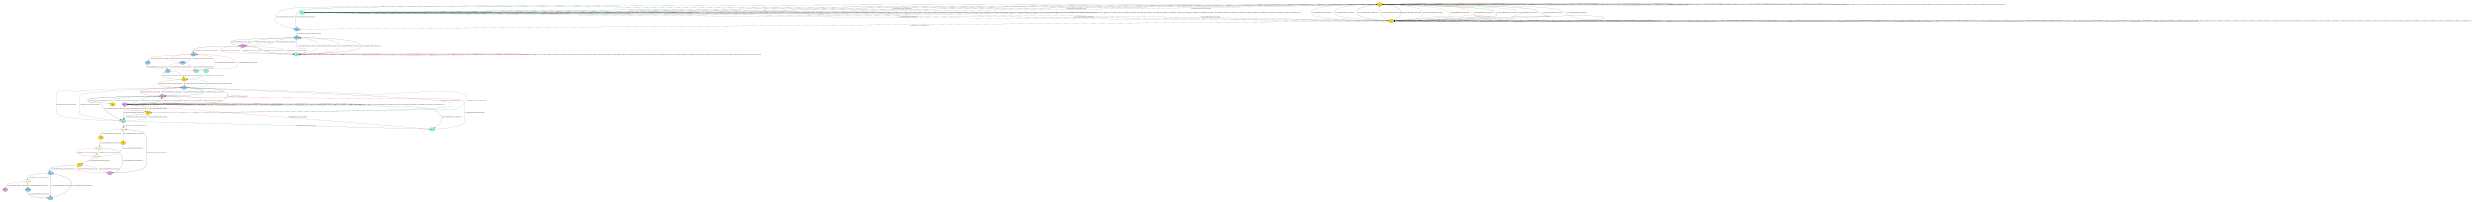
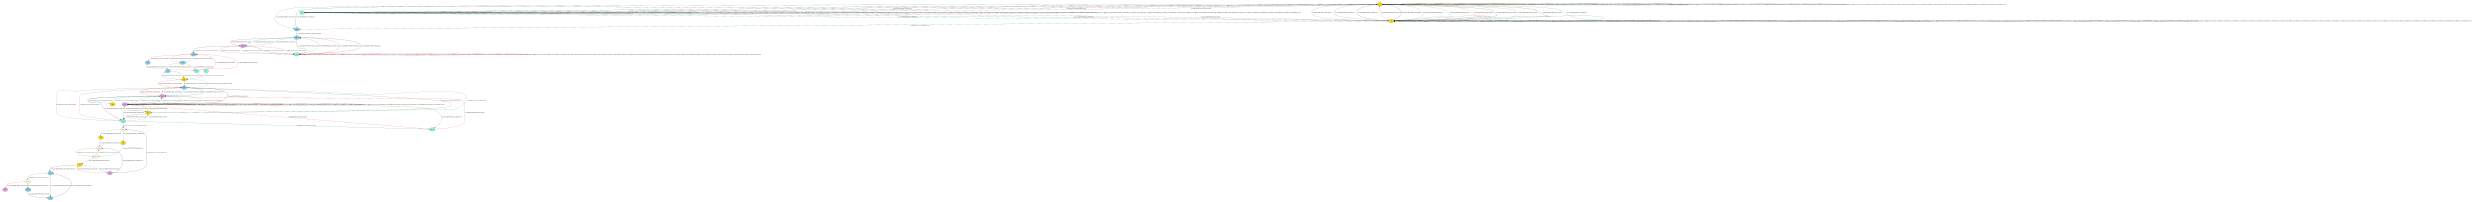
(121, 155) -> (122, 156)
